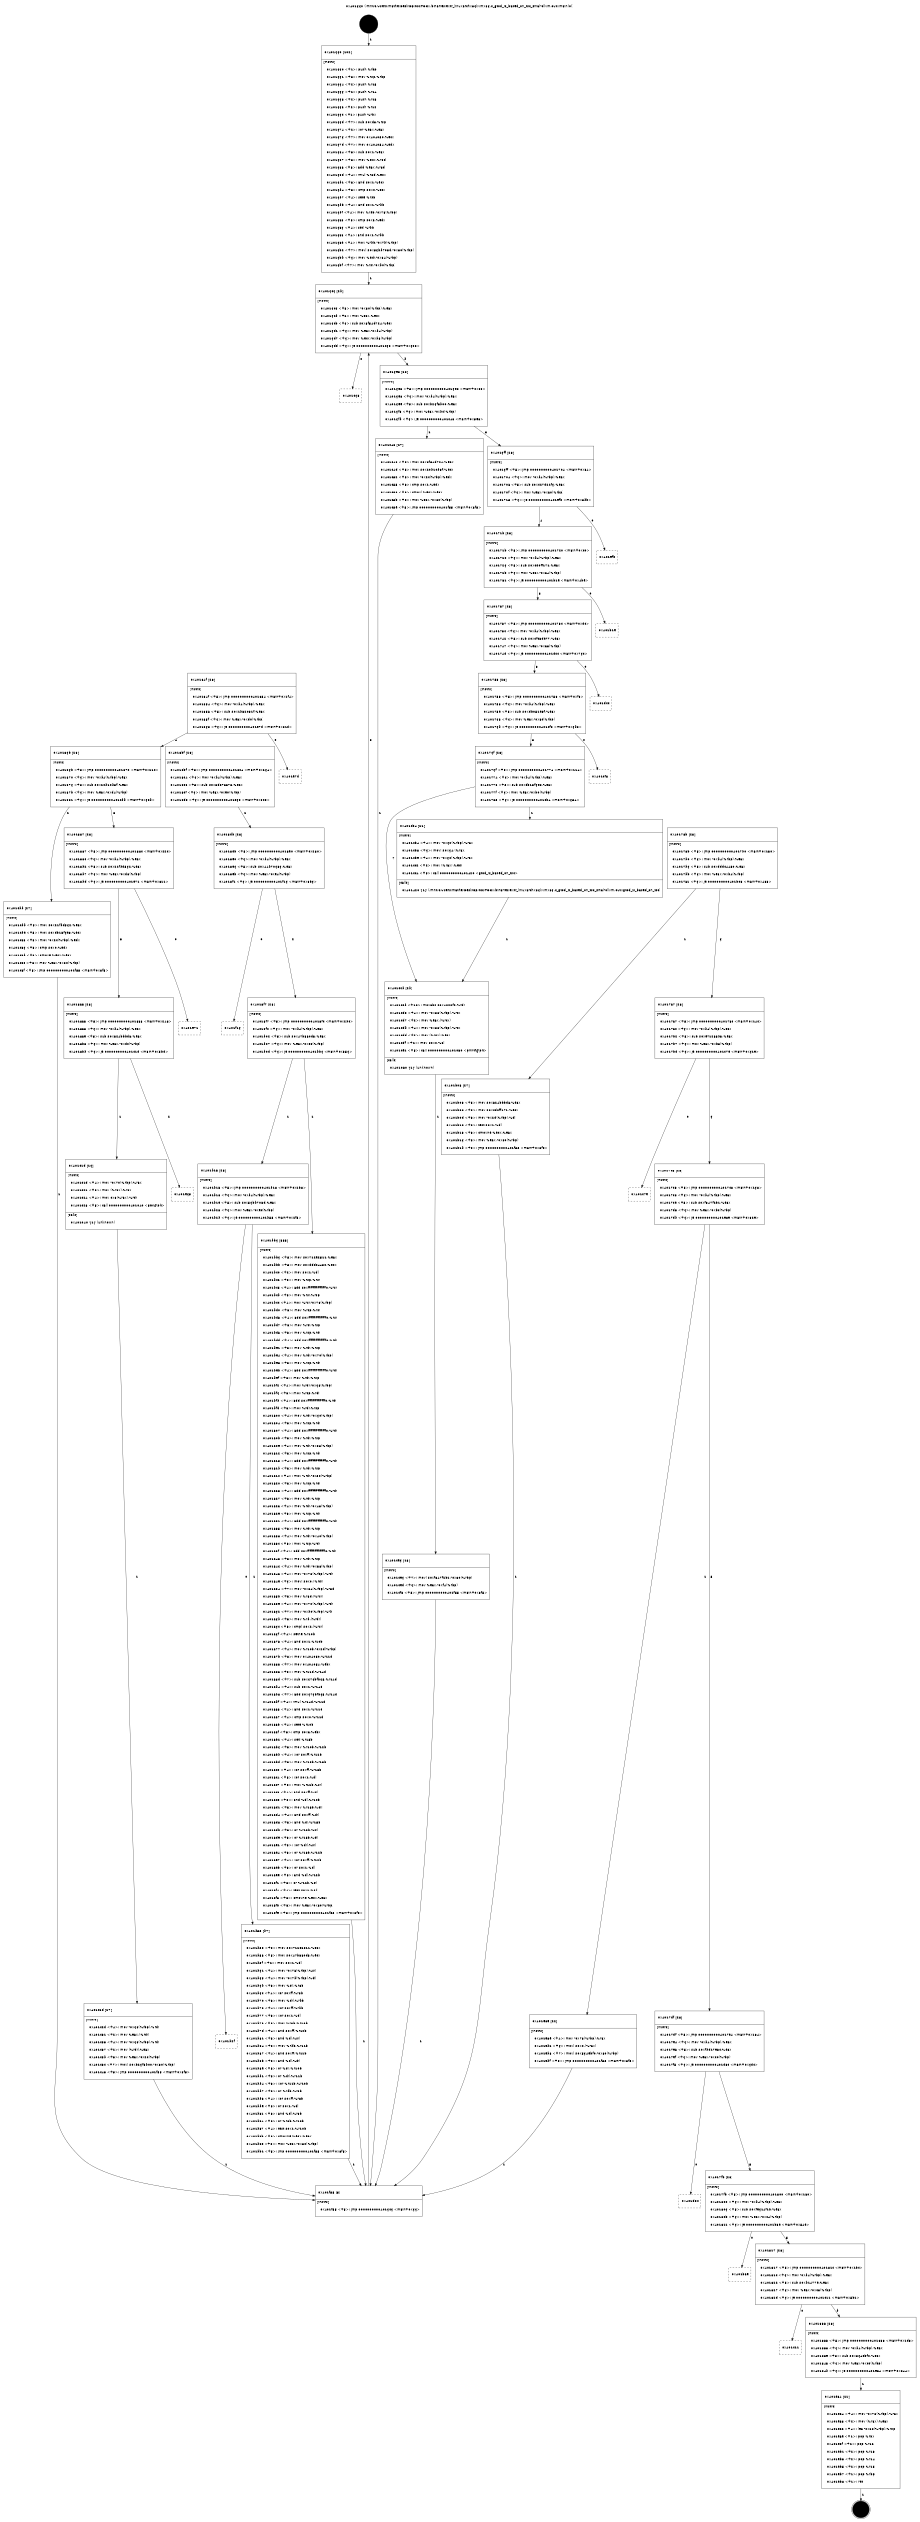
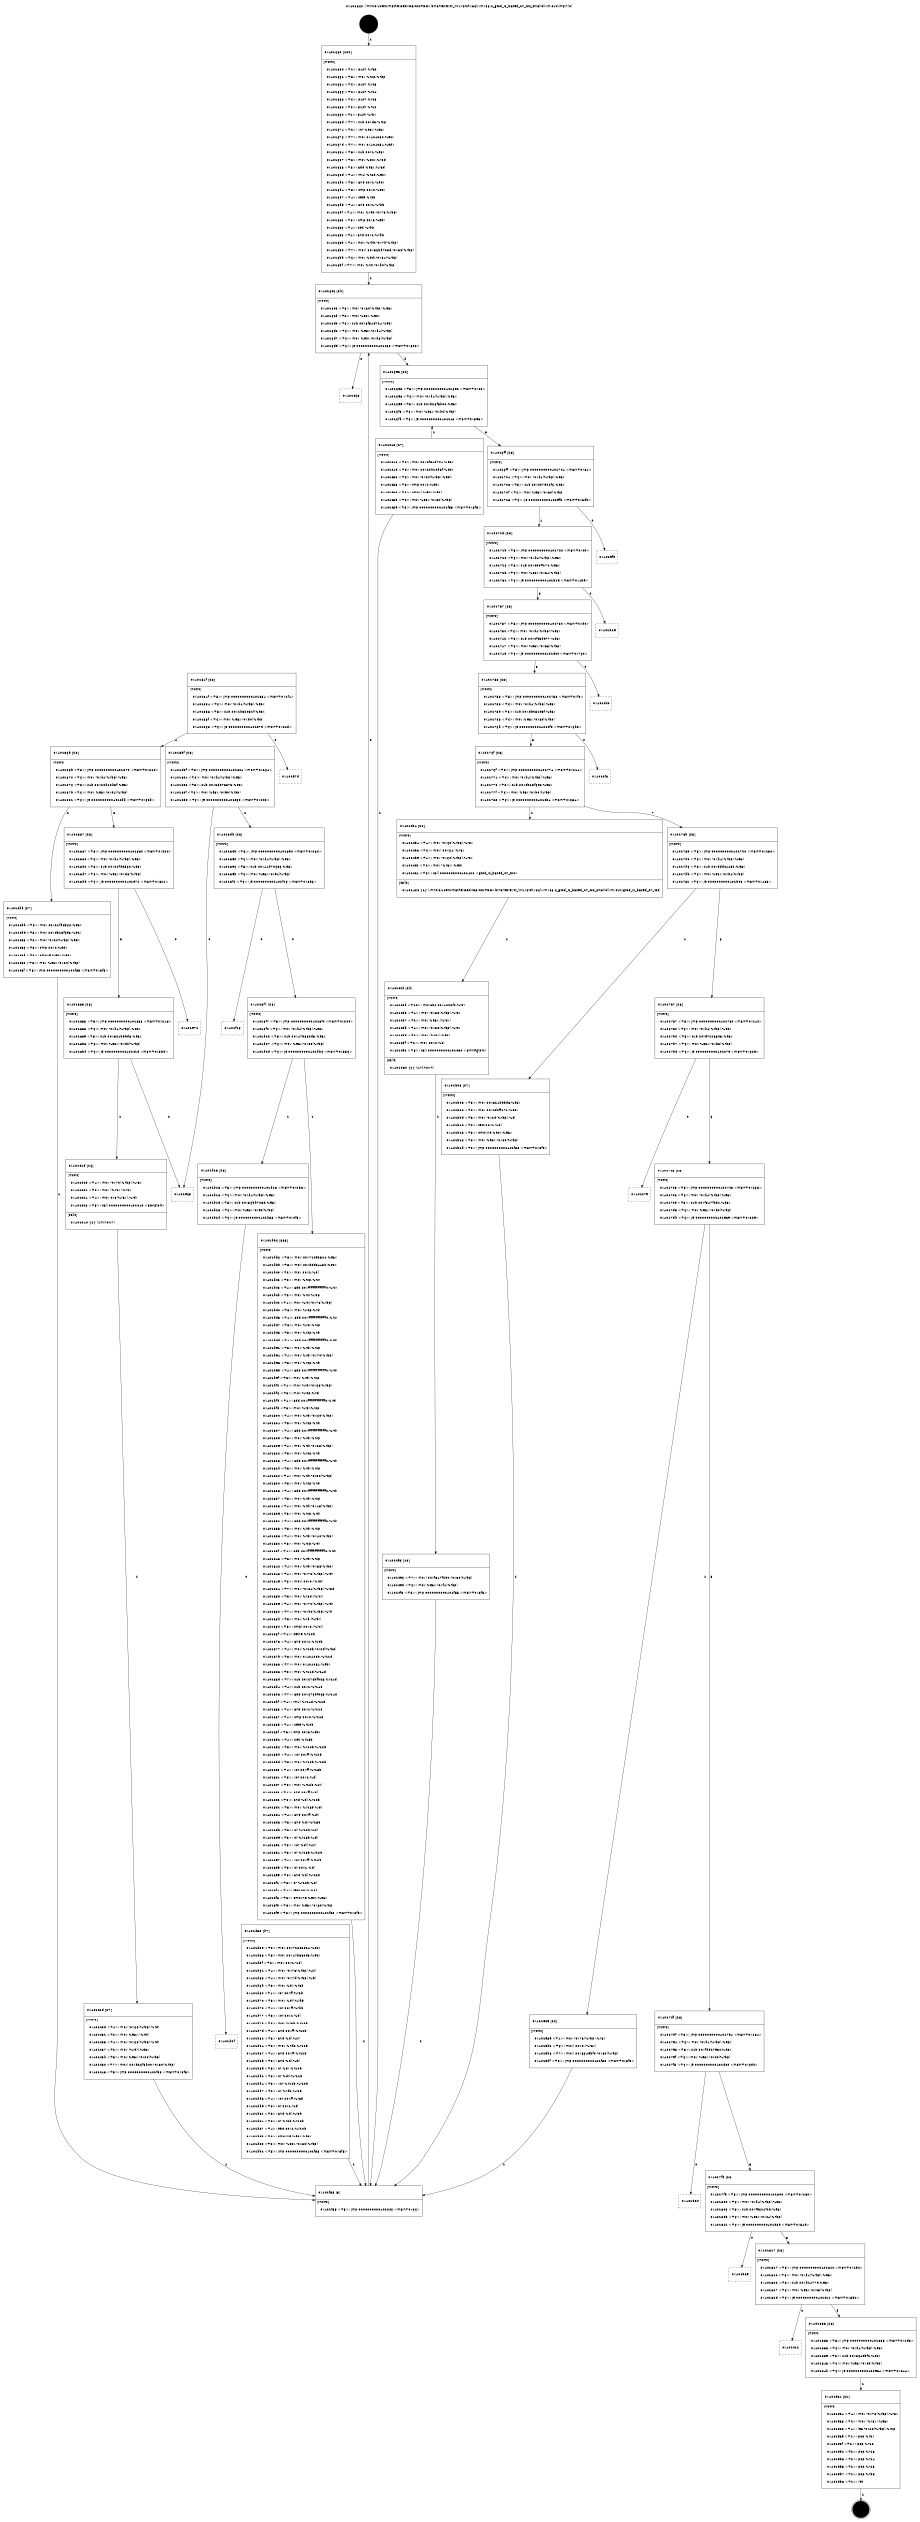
(427, 431) -> (432, 434)
(386, 855) -> (633, 813)
none -> (207, 997)
(249, 1573) -> none
